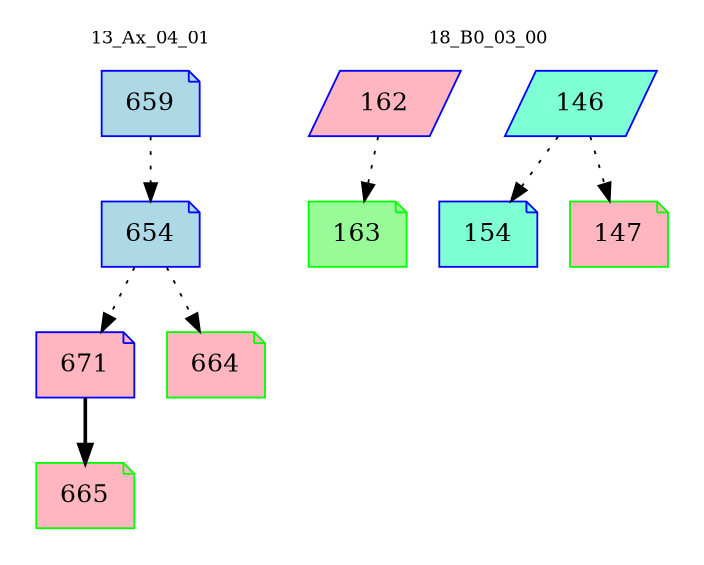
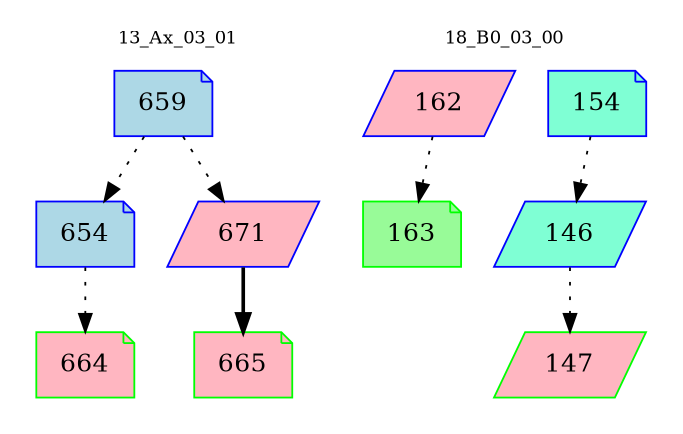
(151, 39) -> (178, 39)
(540, 161) -> (586, 160)
(619, 234) -> (570, 365)
(122, 291) -> (199, 161)
(85, 365) -> (243, 234)
